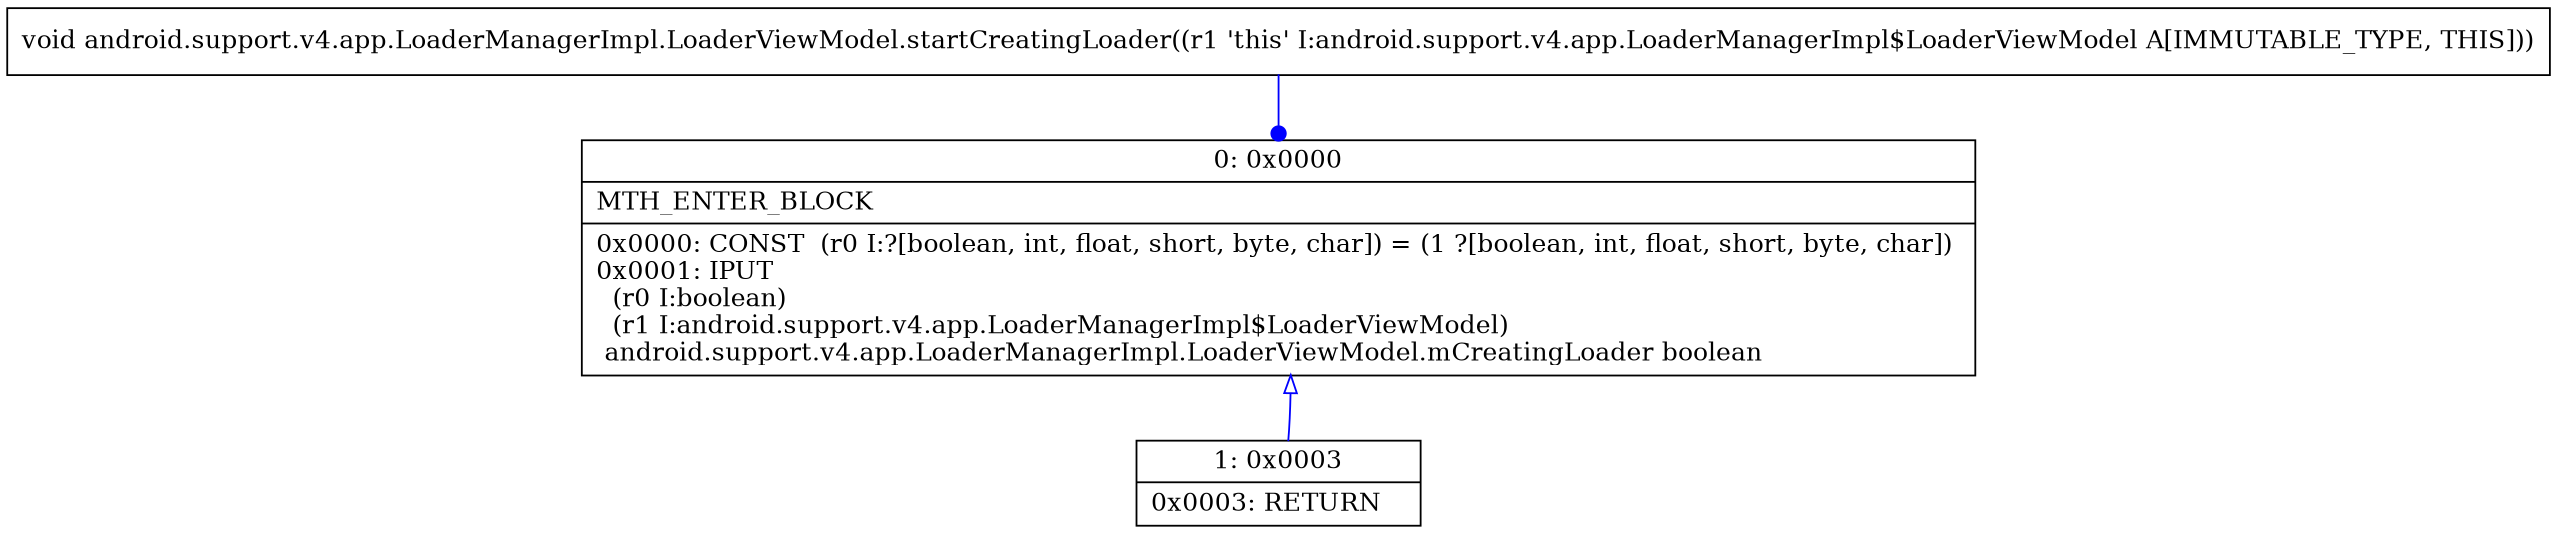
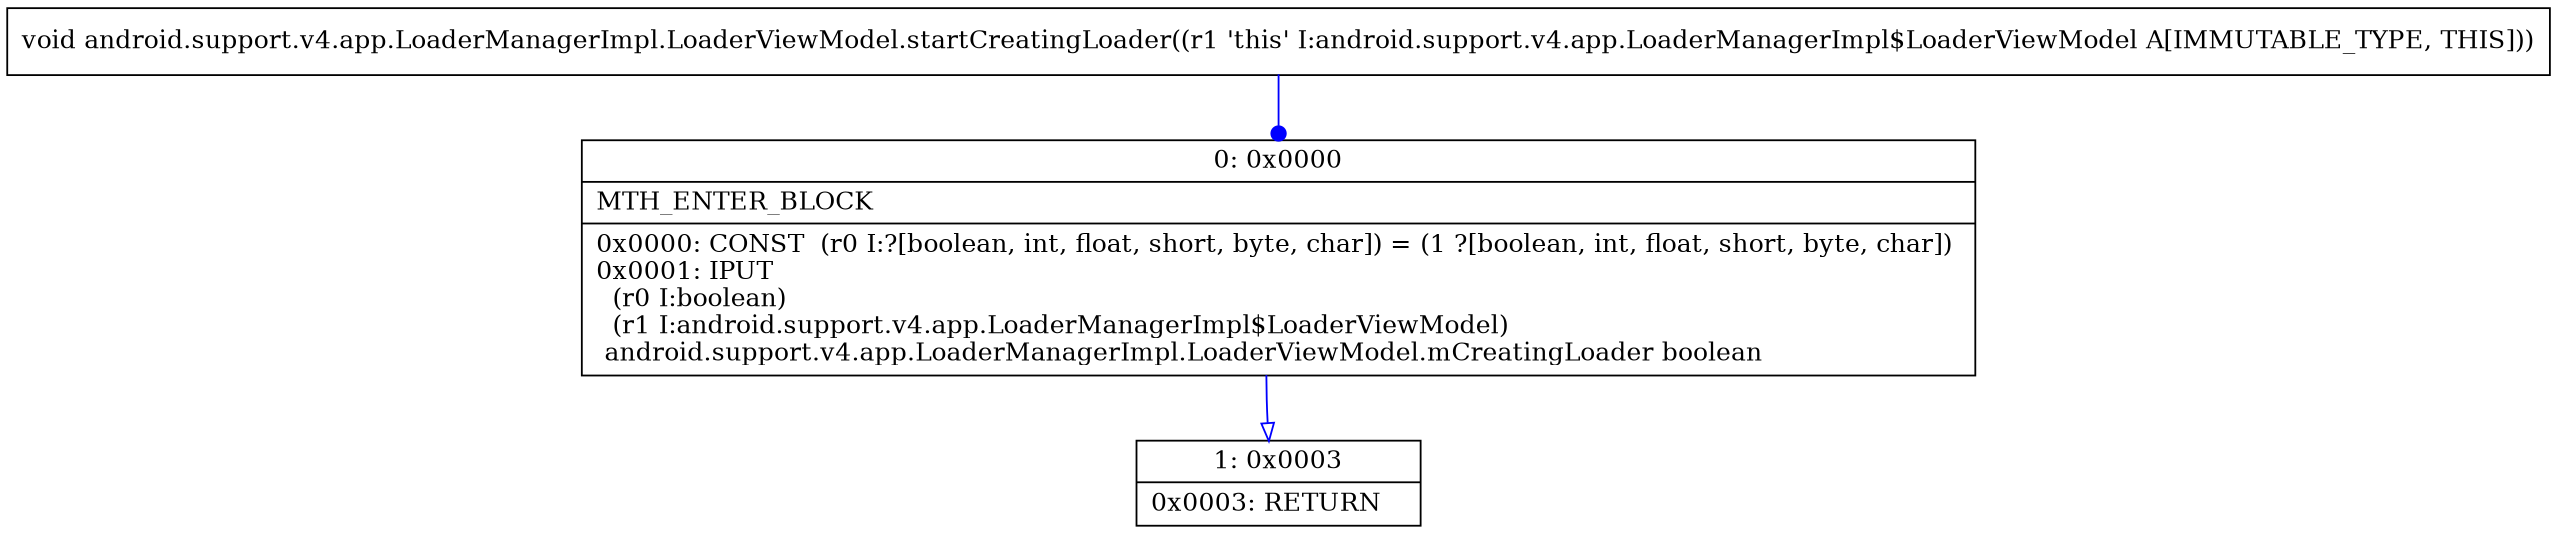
(1290, 417) -> (1267, 399)
